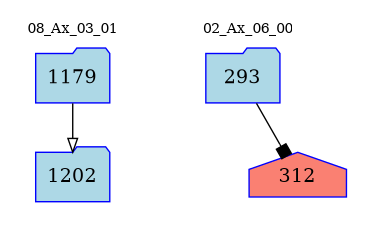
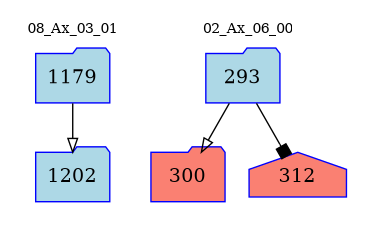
none -> (188, 177)
